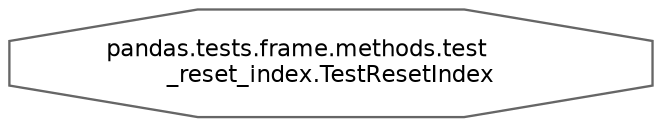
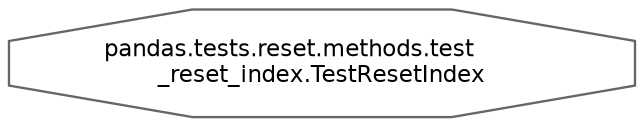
(331, 63) -> (322, 63)
